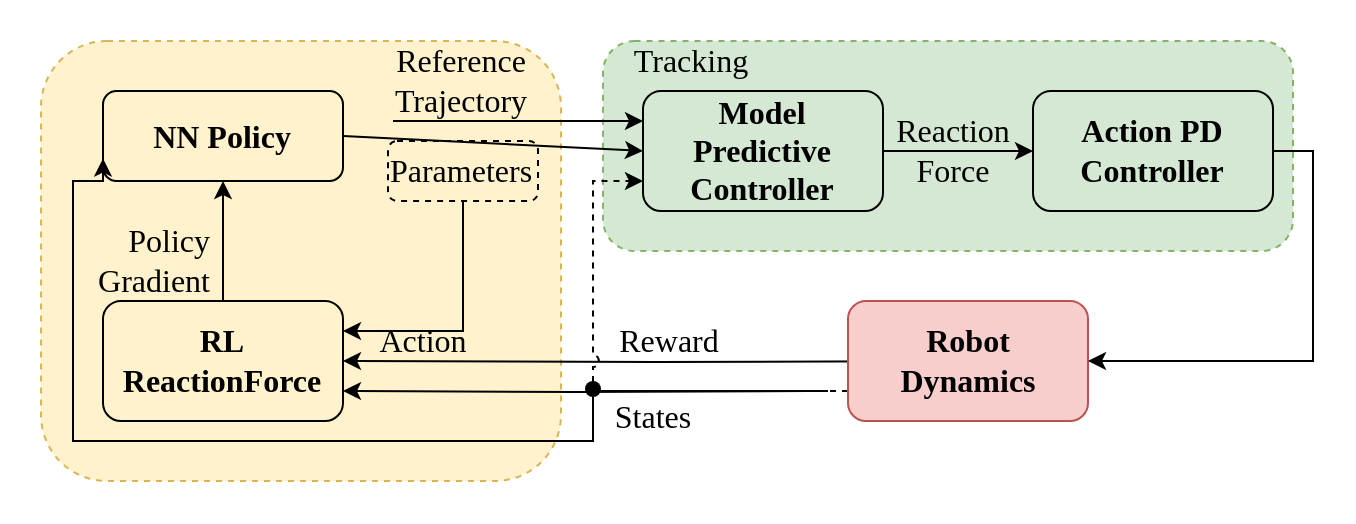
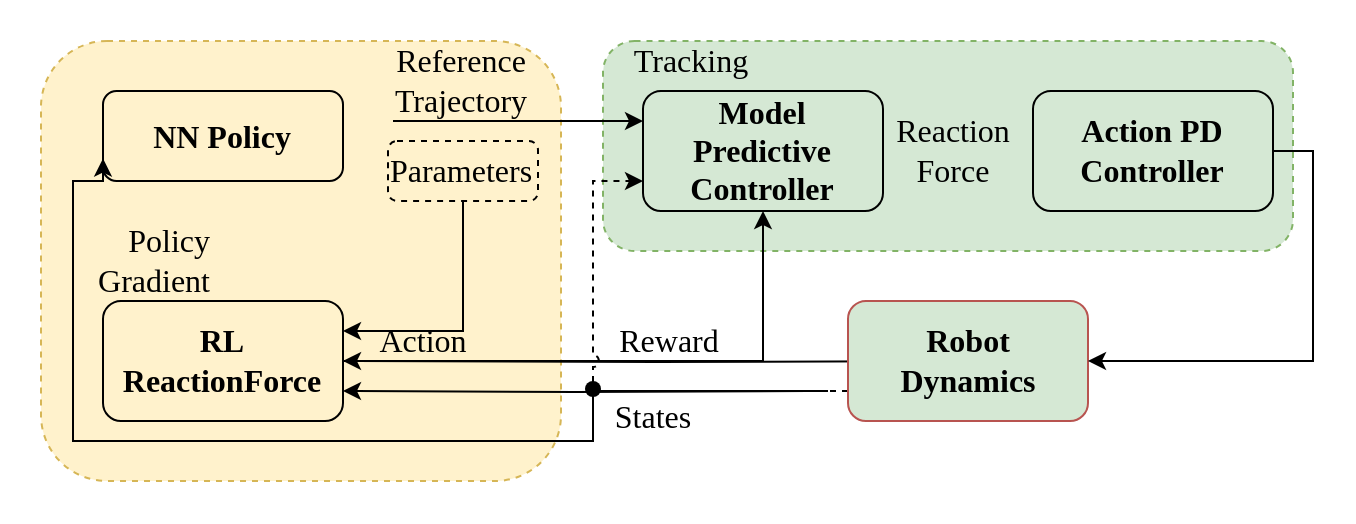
(486, 143) -> none
(951, 151) -> none
(223, 248) -> (763, 291)
(968, 361) -> (968, 361)
